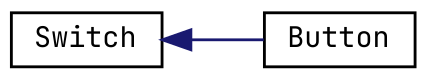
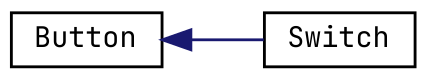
(227, 40) -> (227, 40)
